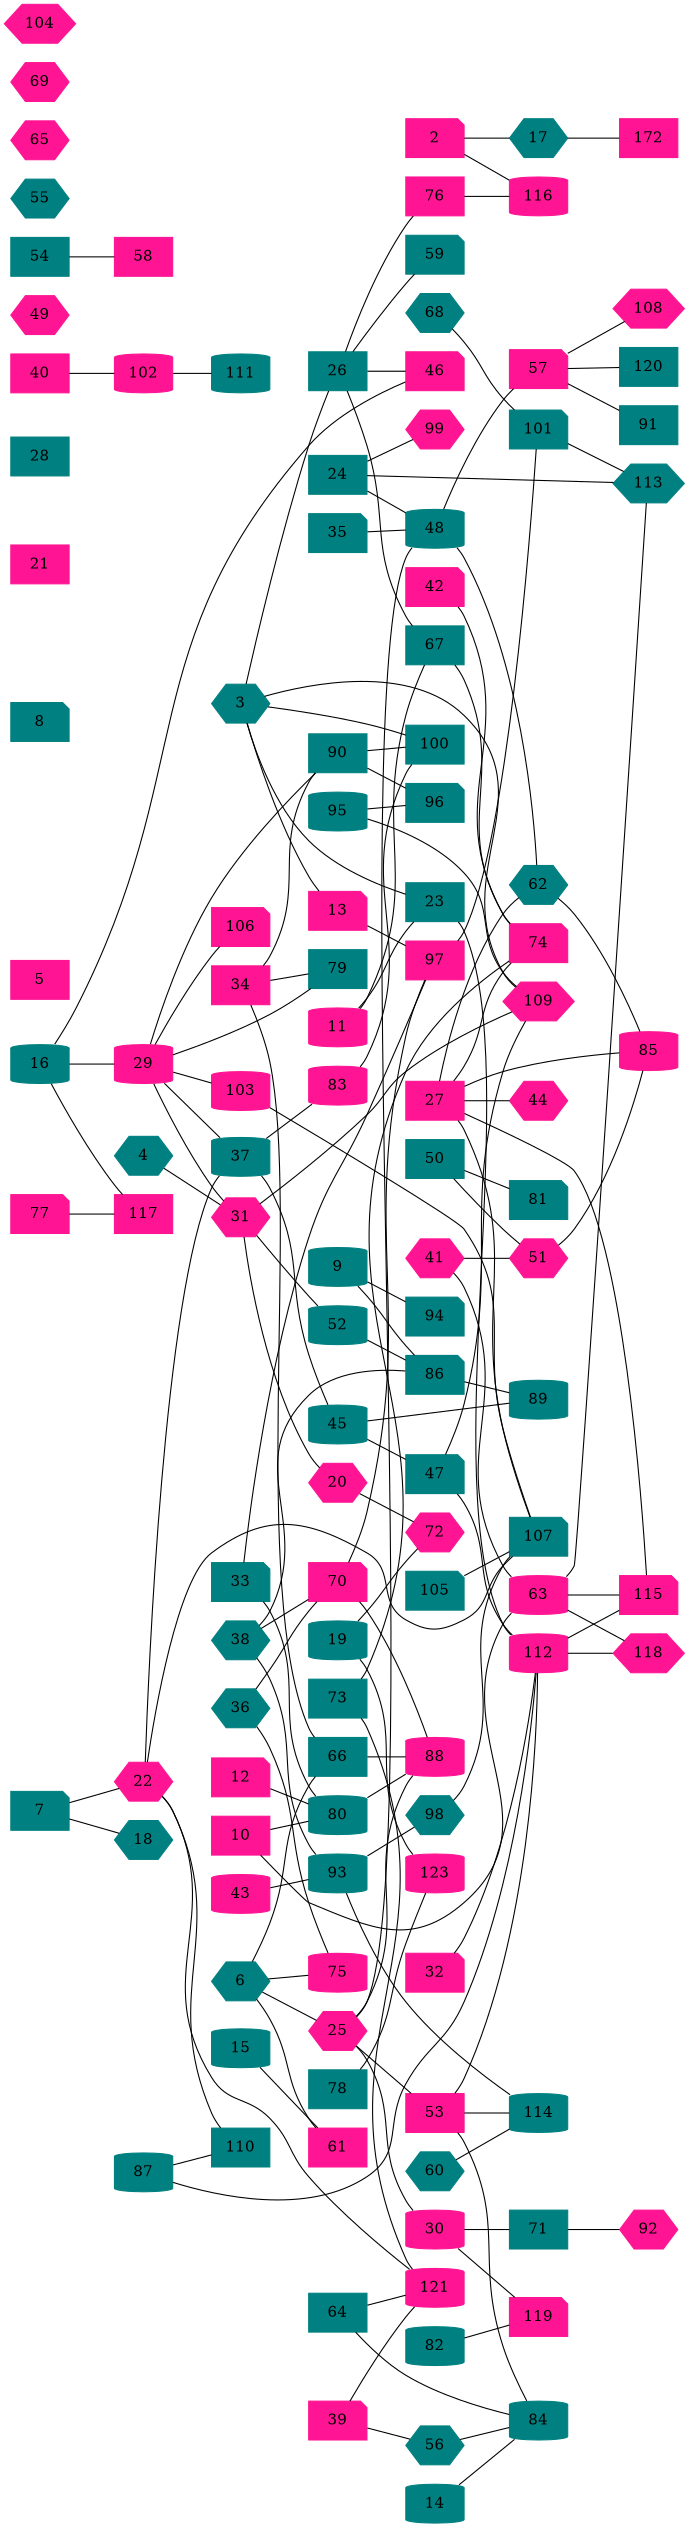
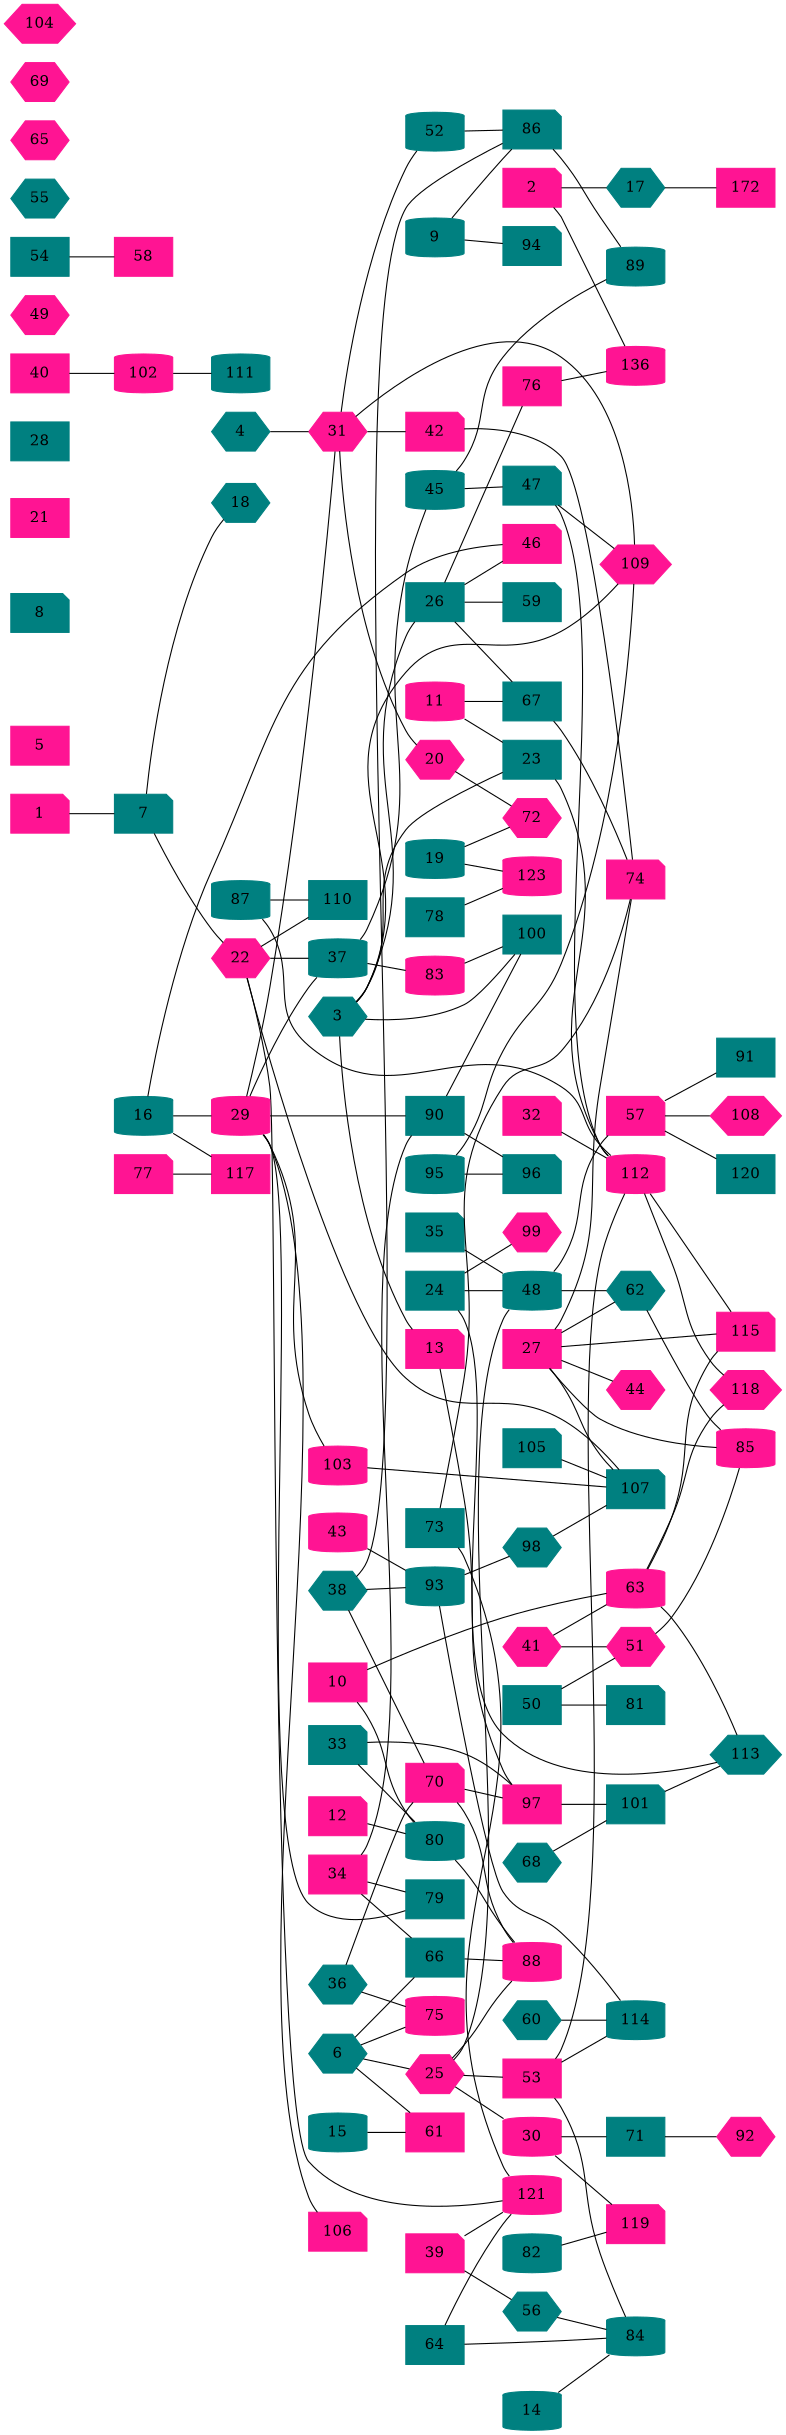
(539, 196) -> (636, 366)
none -> (387, 432)
none -> (40, 814)
